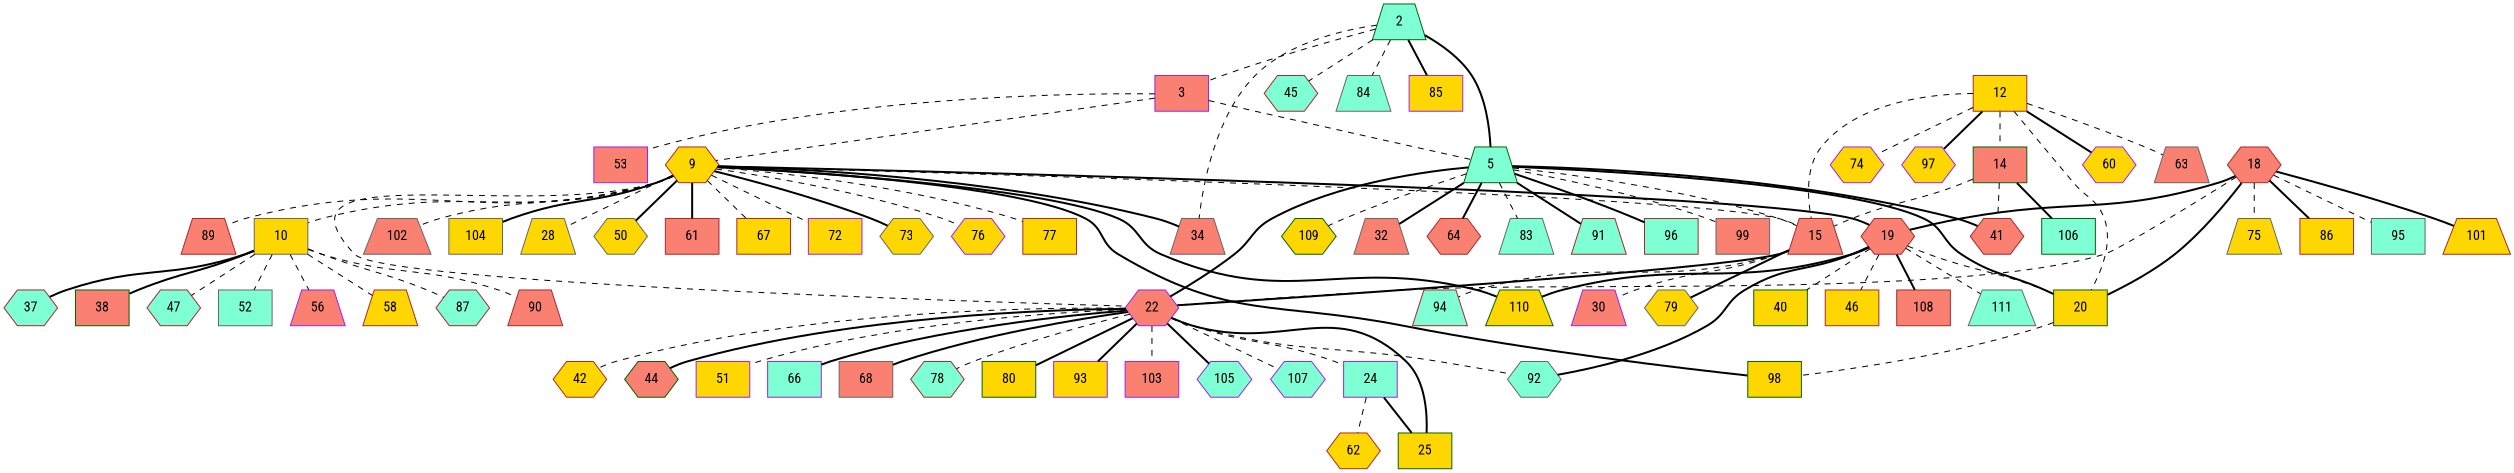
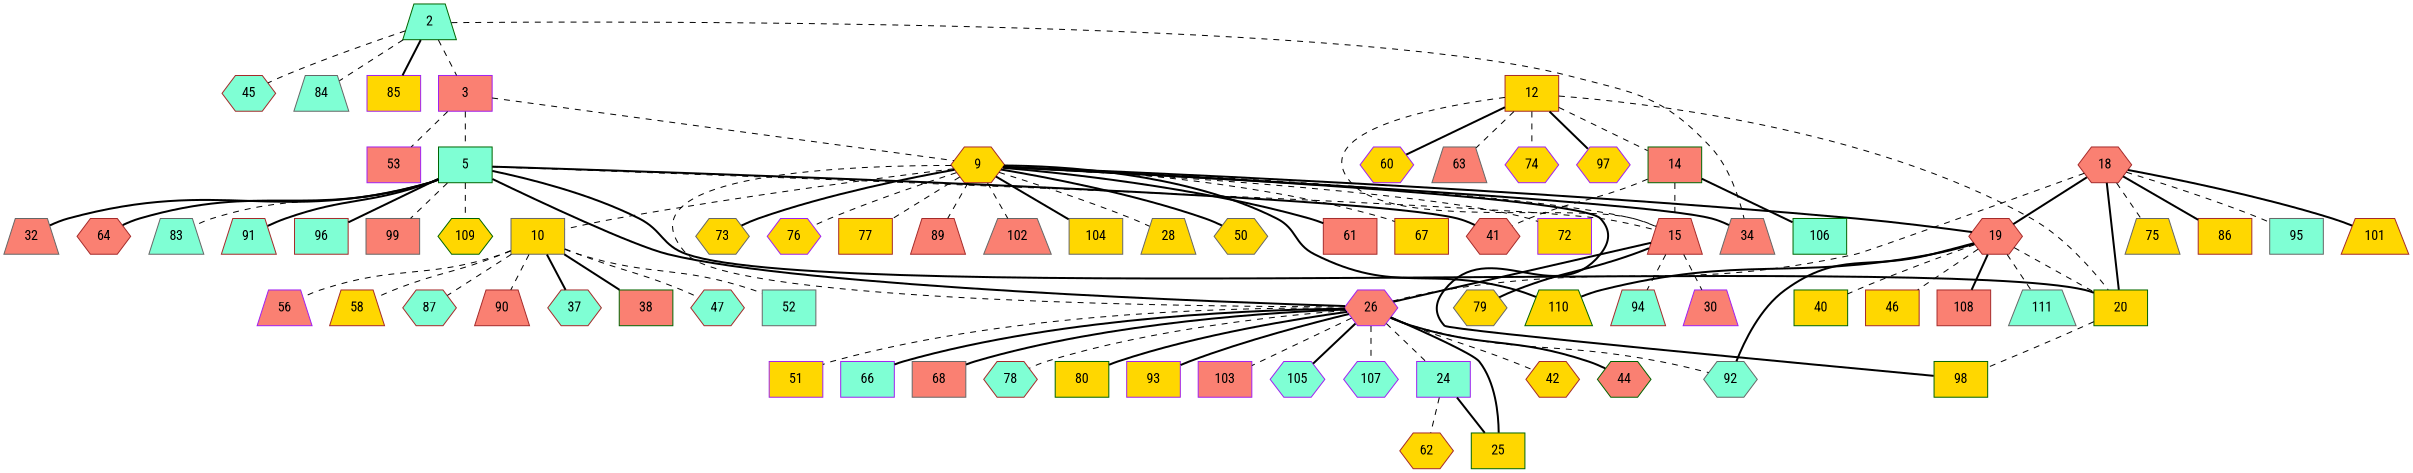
(1475, 81) -> none
(1491, 165) -> (465, 165)
(1152, 308) -> (1371, 308)
